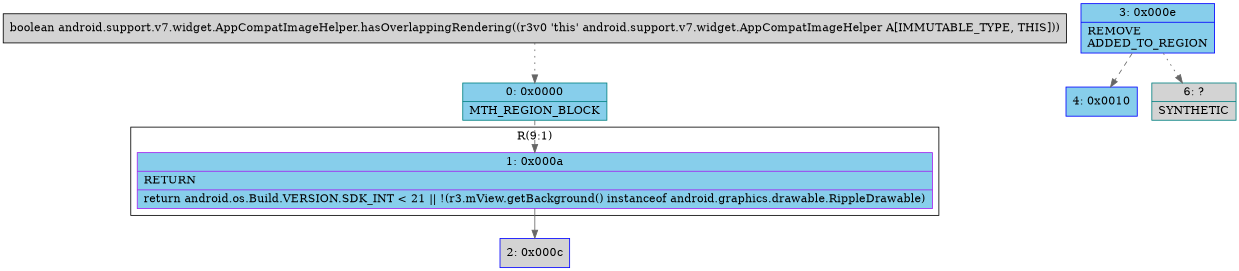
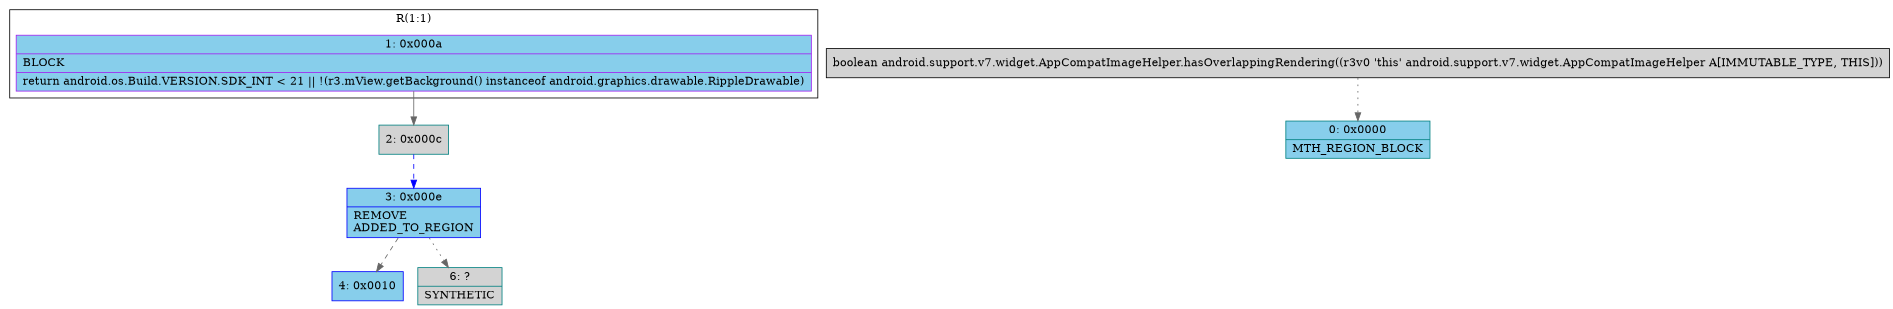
(535, 132) -> none
(535, 136) -> (414, 19)
none -> (414, 167)
(170, 180) -> (44, 63)
(535, 253) -> (414, 140)
